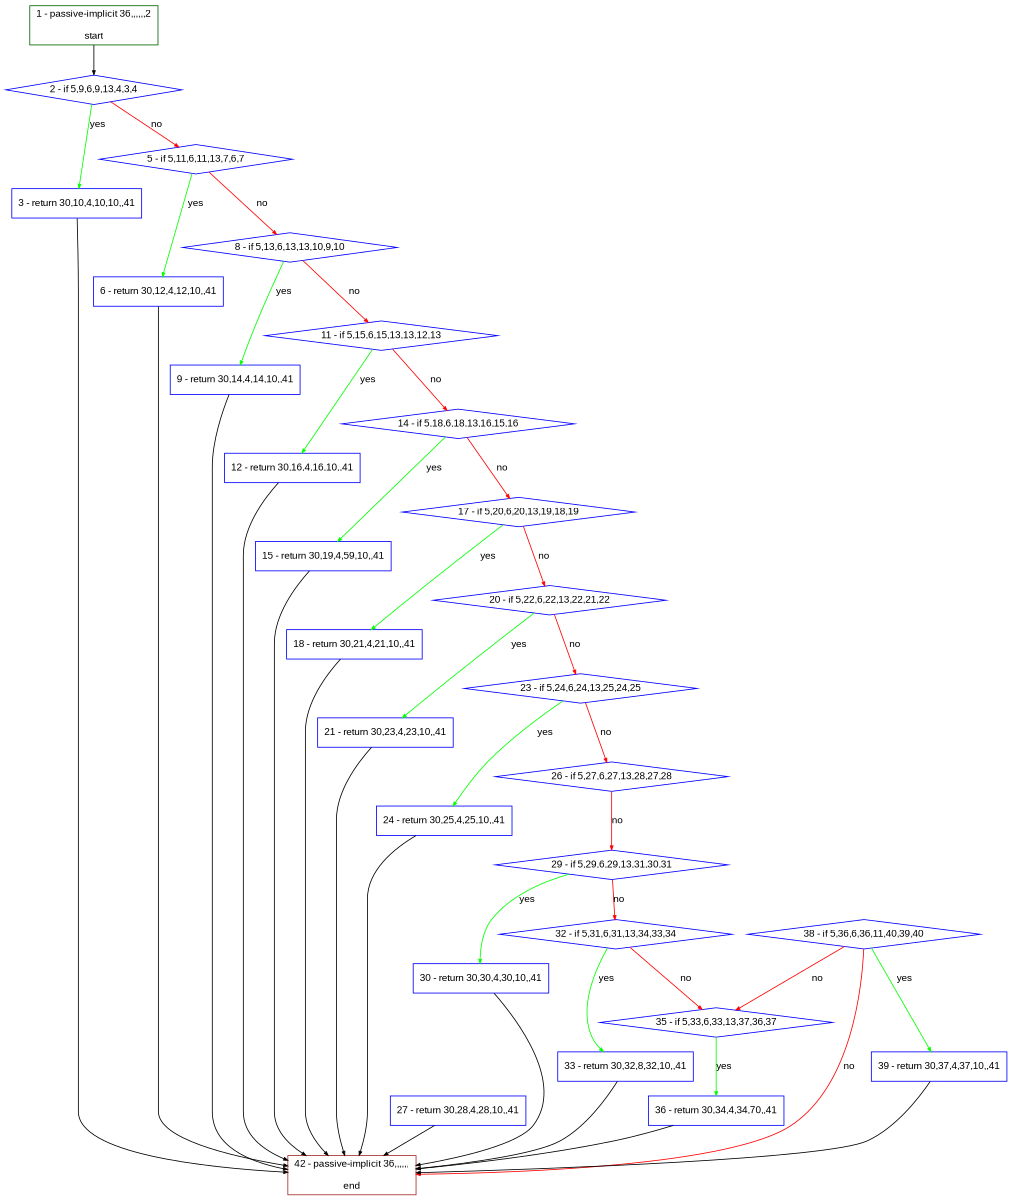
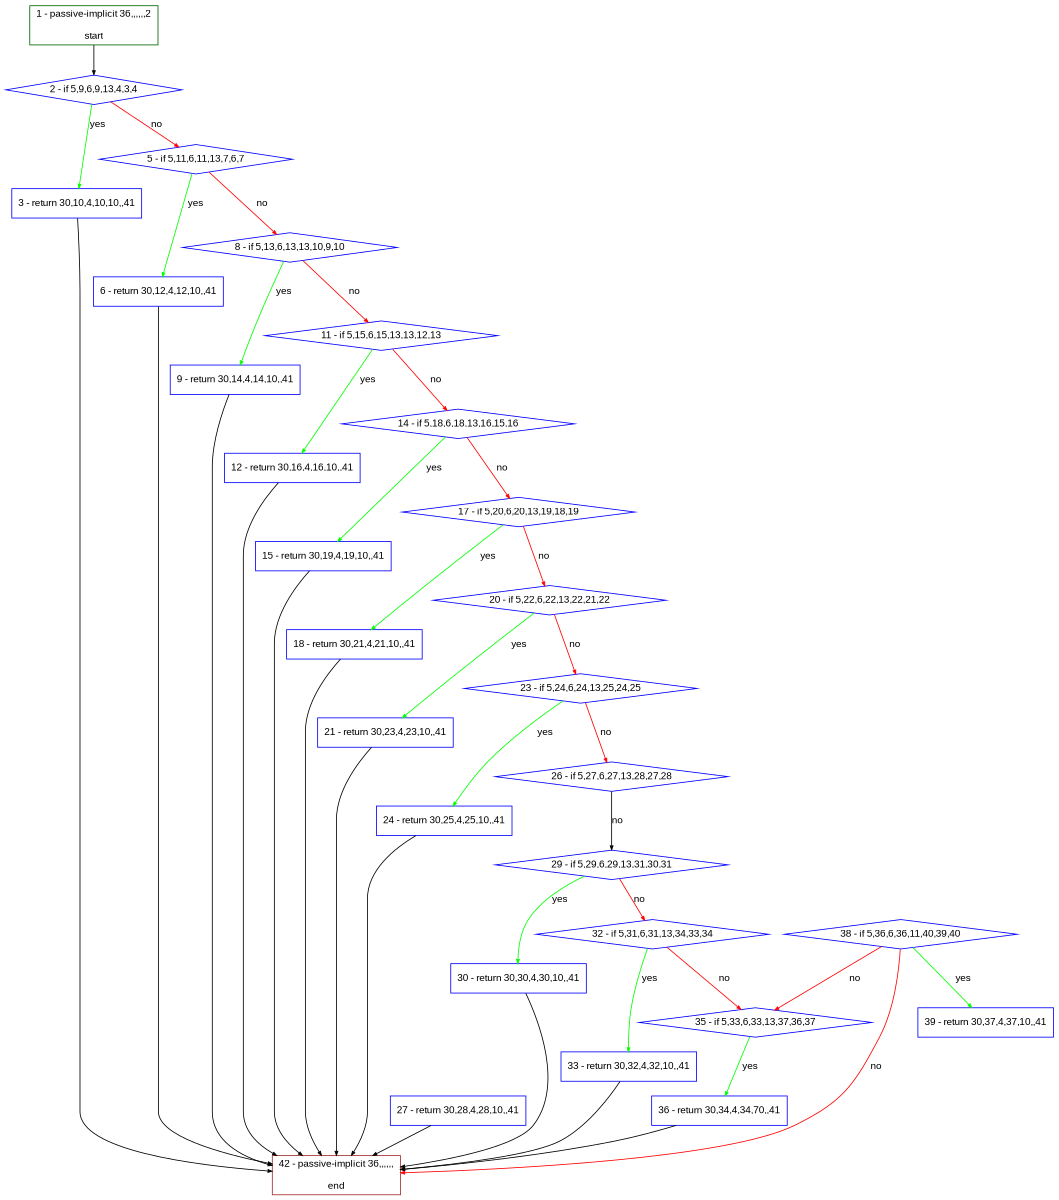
(323, 556) -> (323, 556)
(612, 819) -> (612, 819)
(626, 1067) -> (629, 1067)
(688, 1162) -> none
